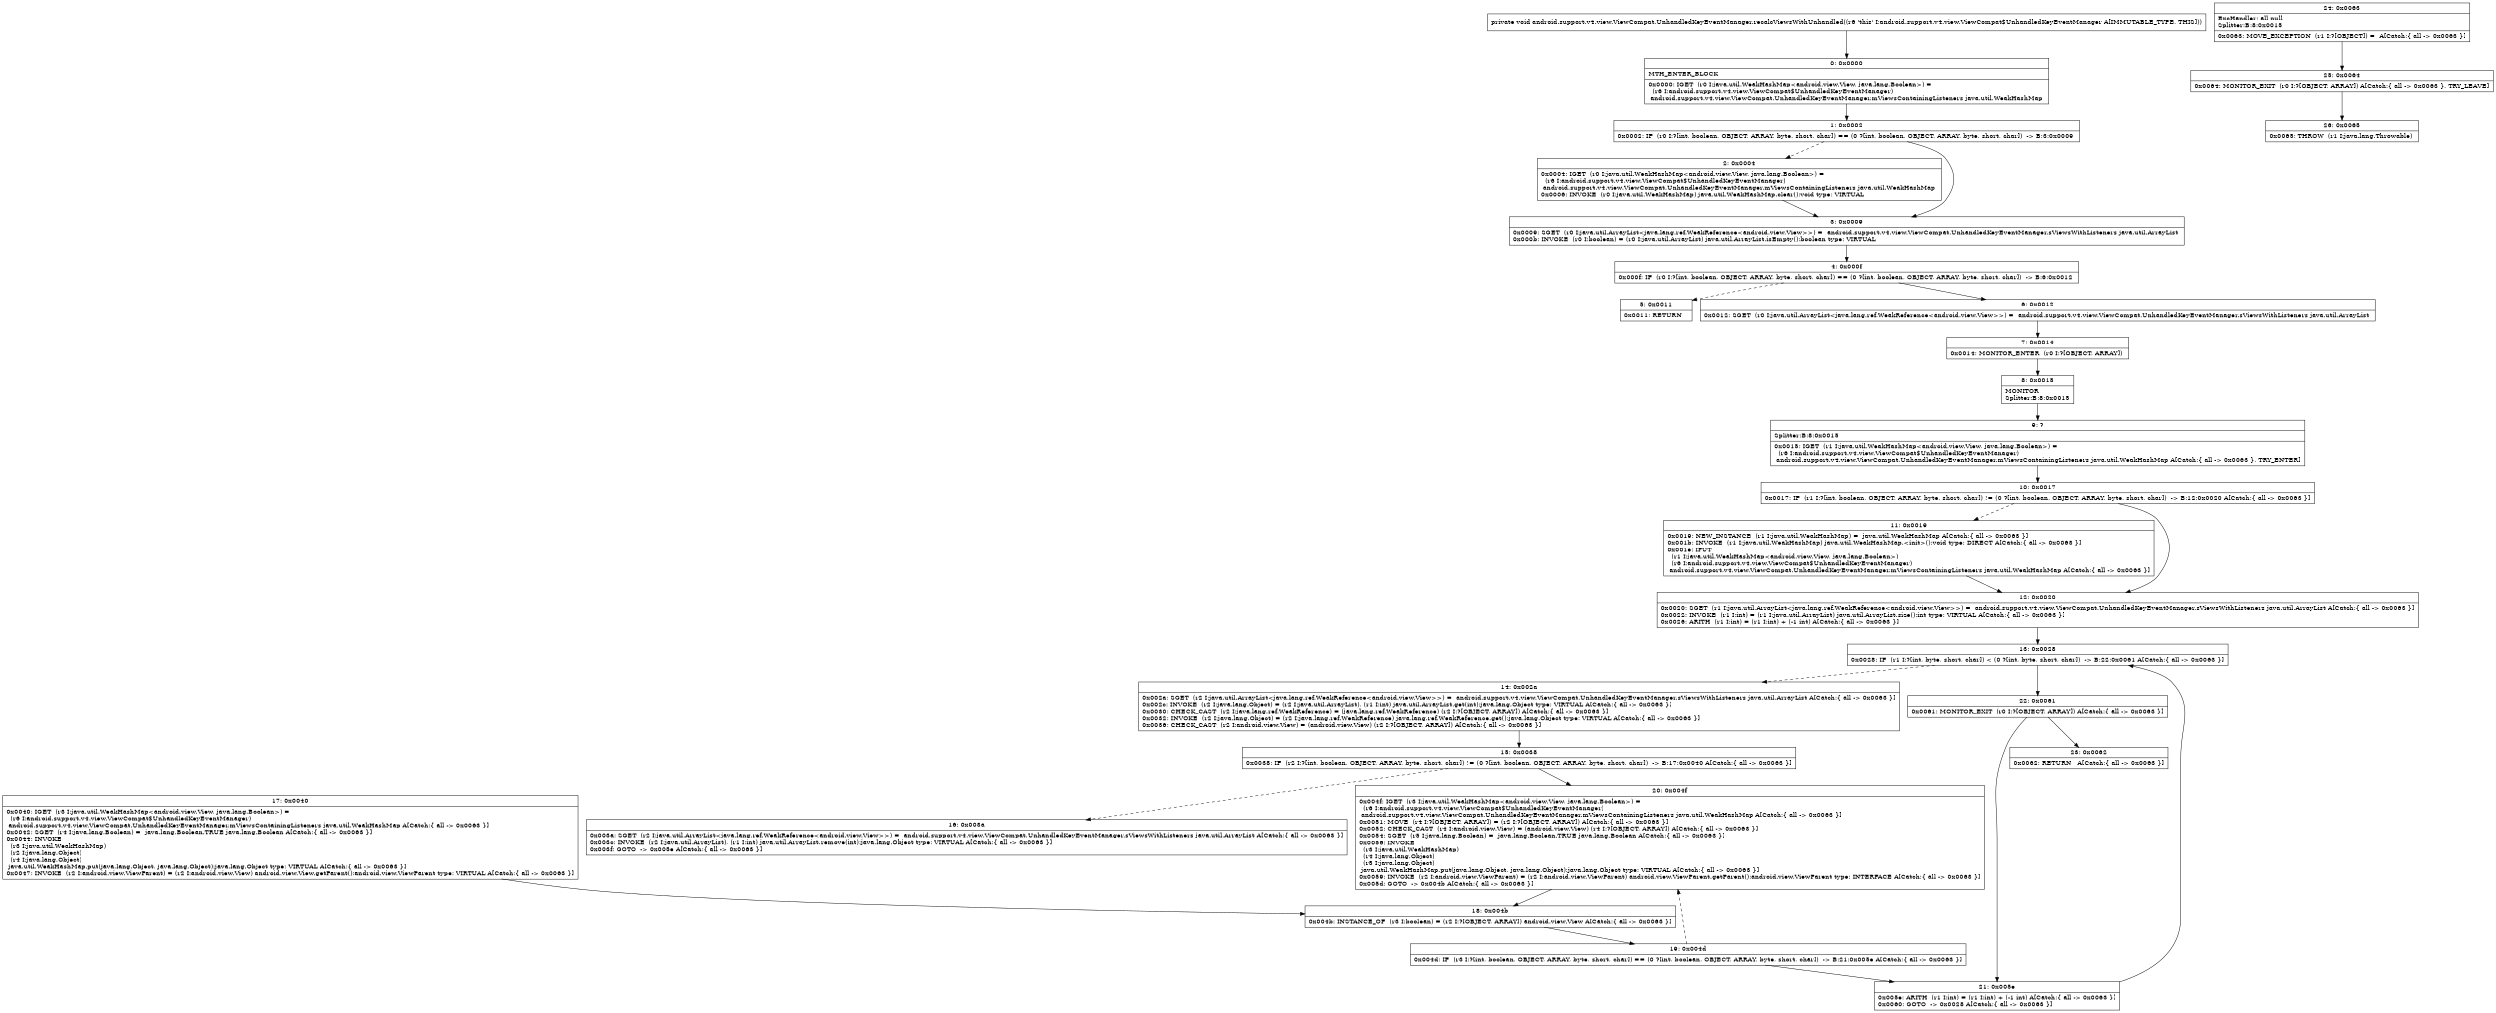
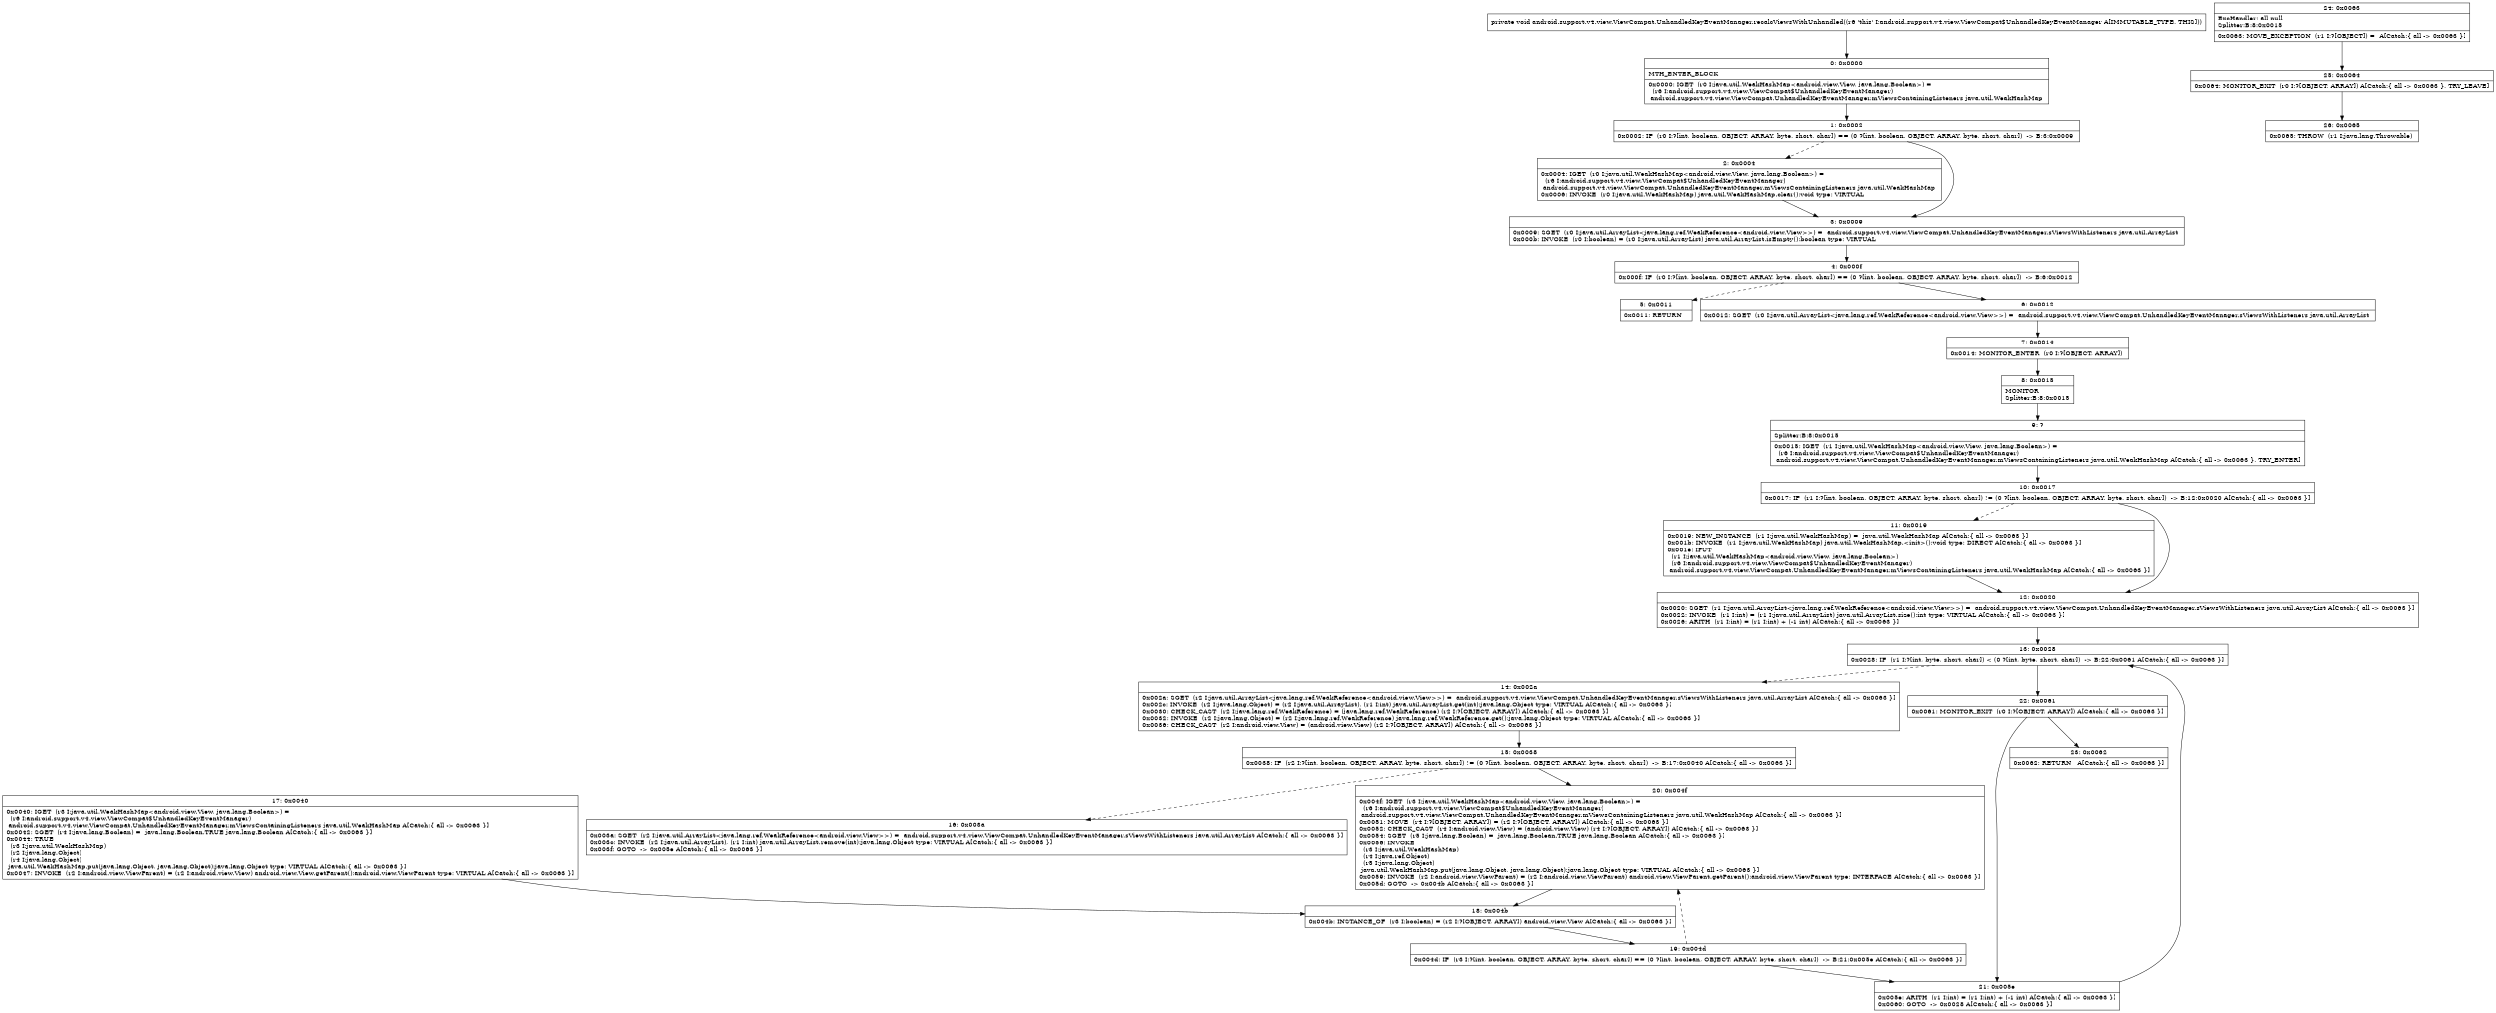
(36, 839) -> (32, 839)
(1397, 856) -> (1394, 856)
